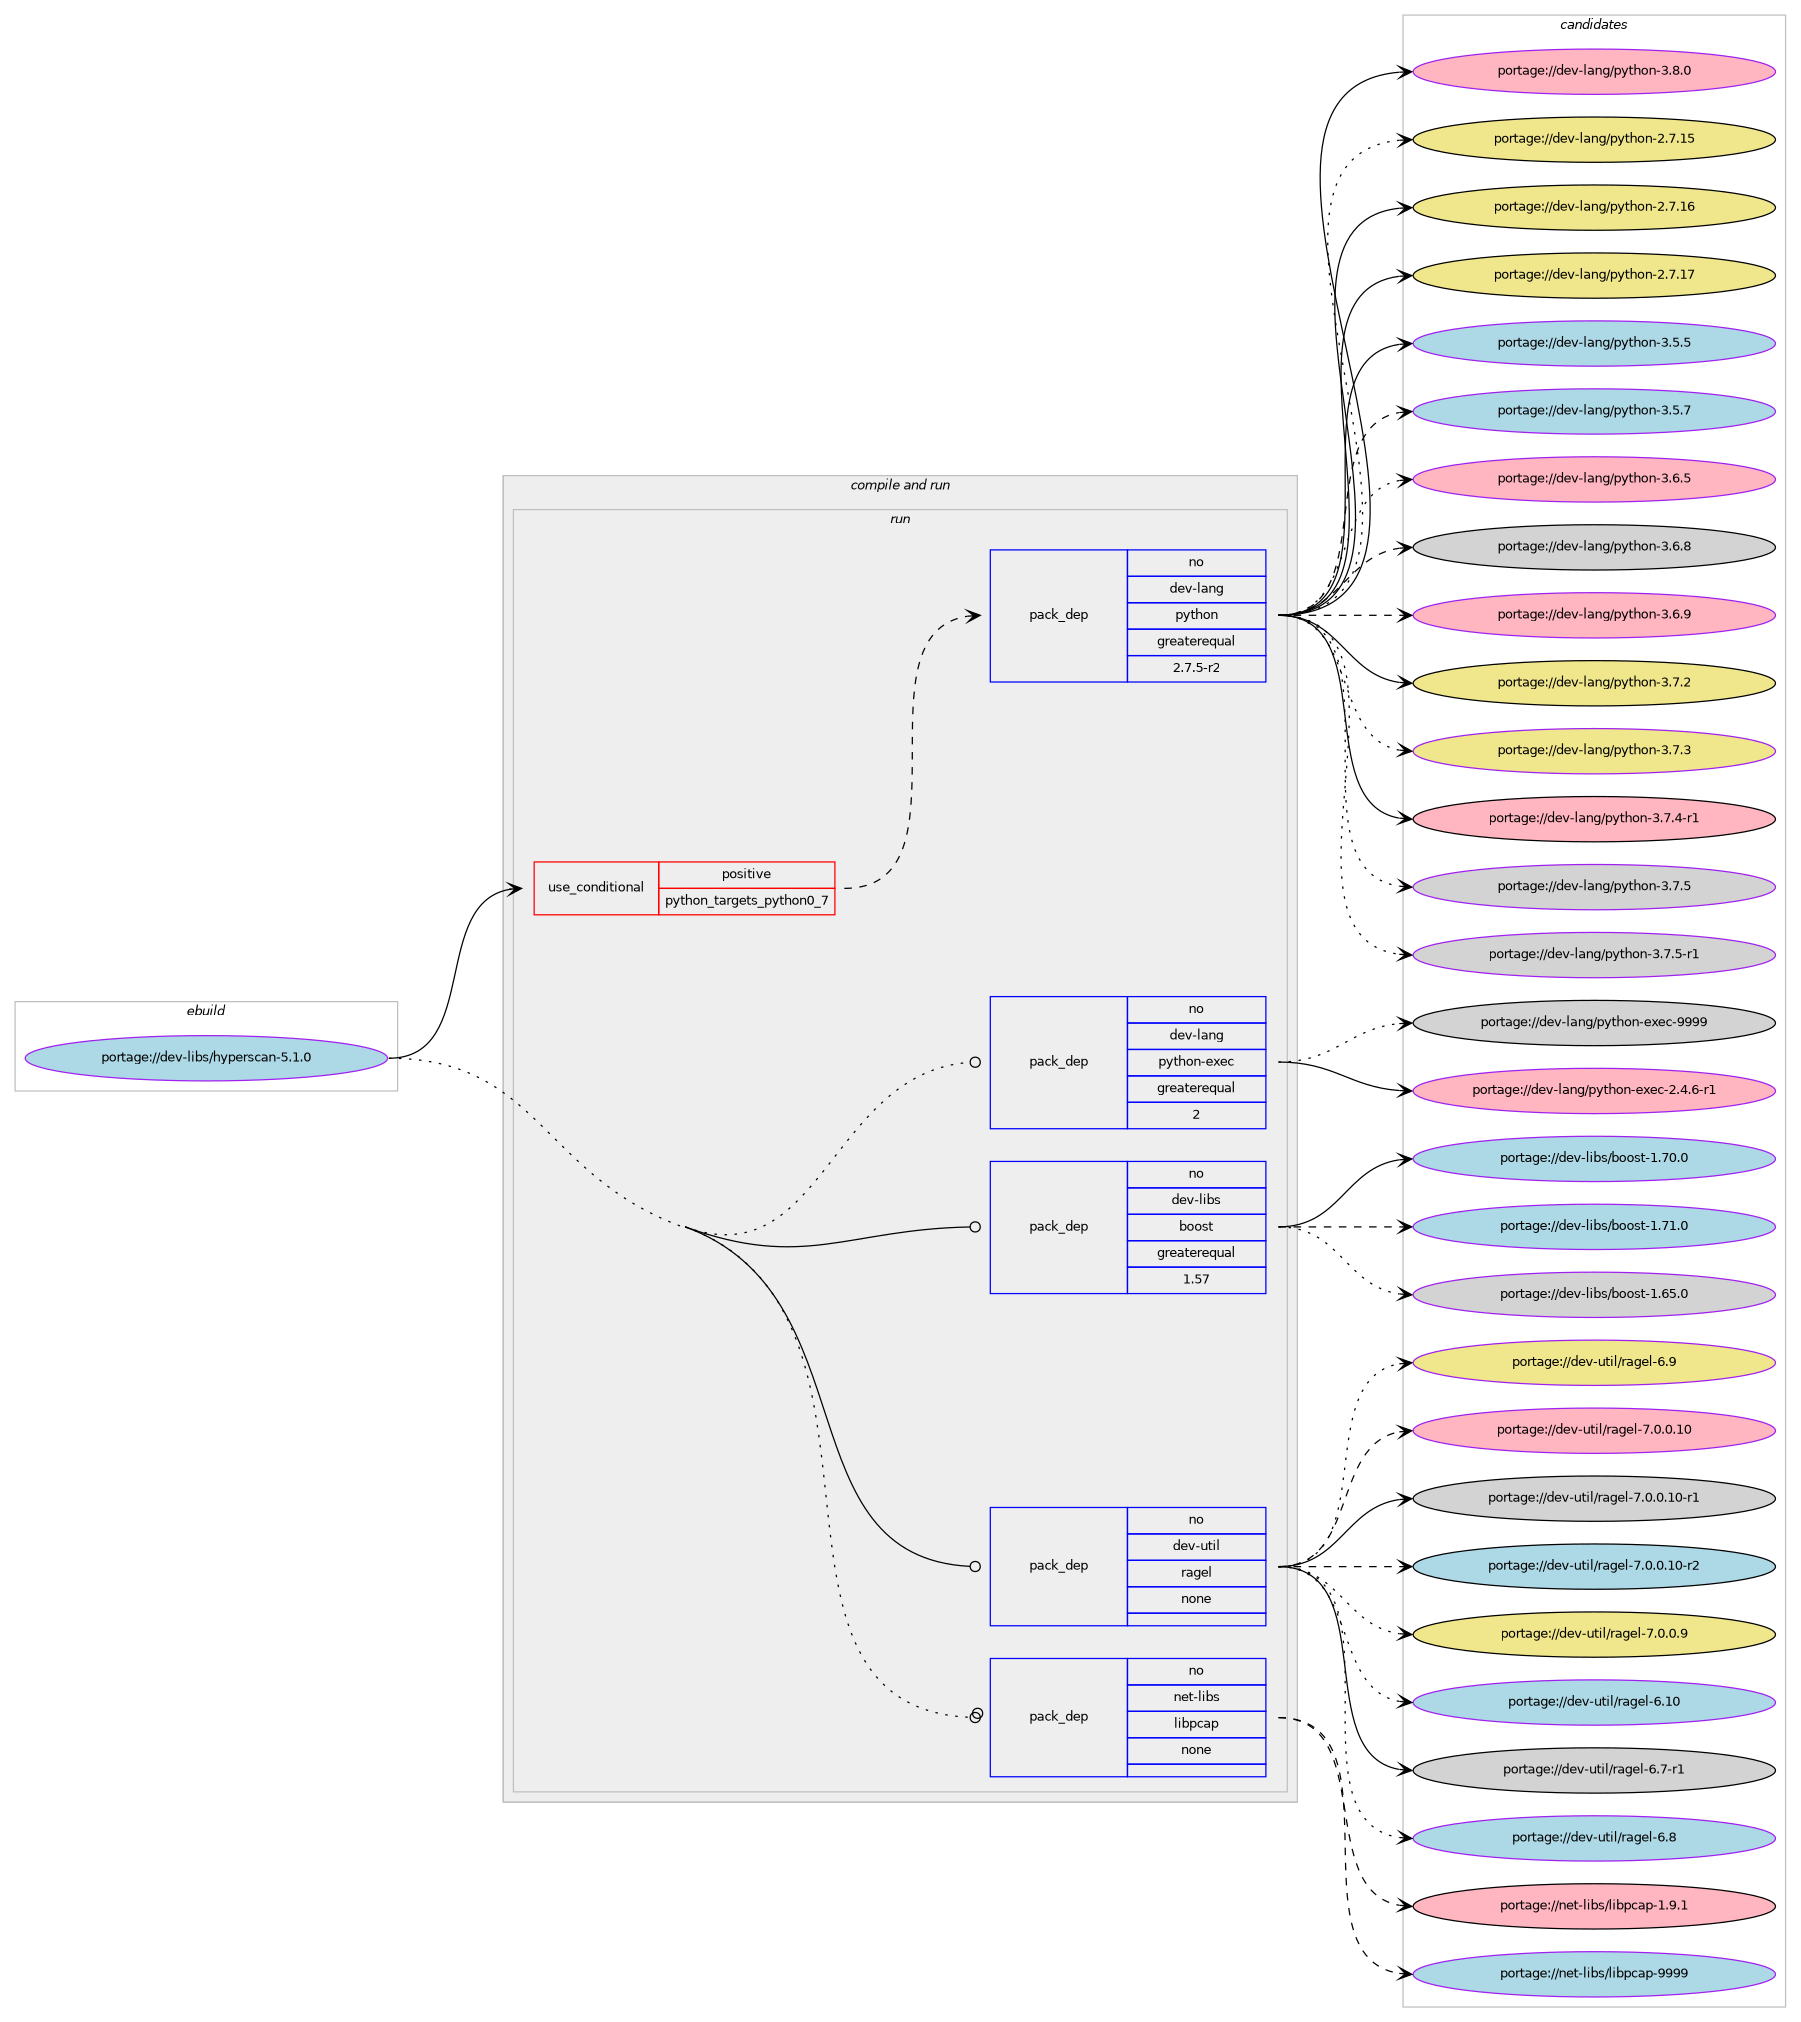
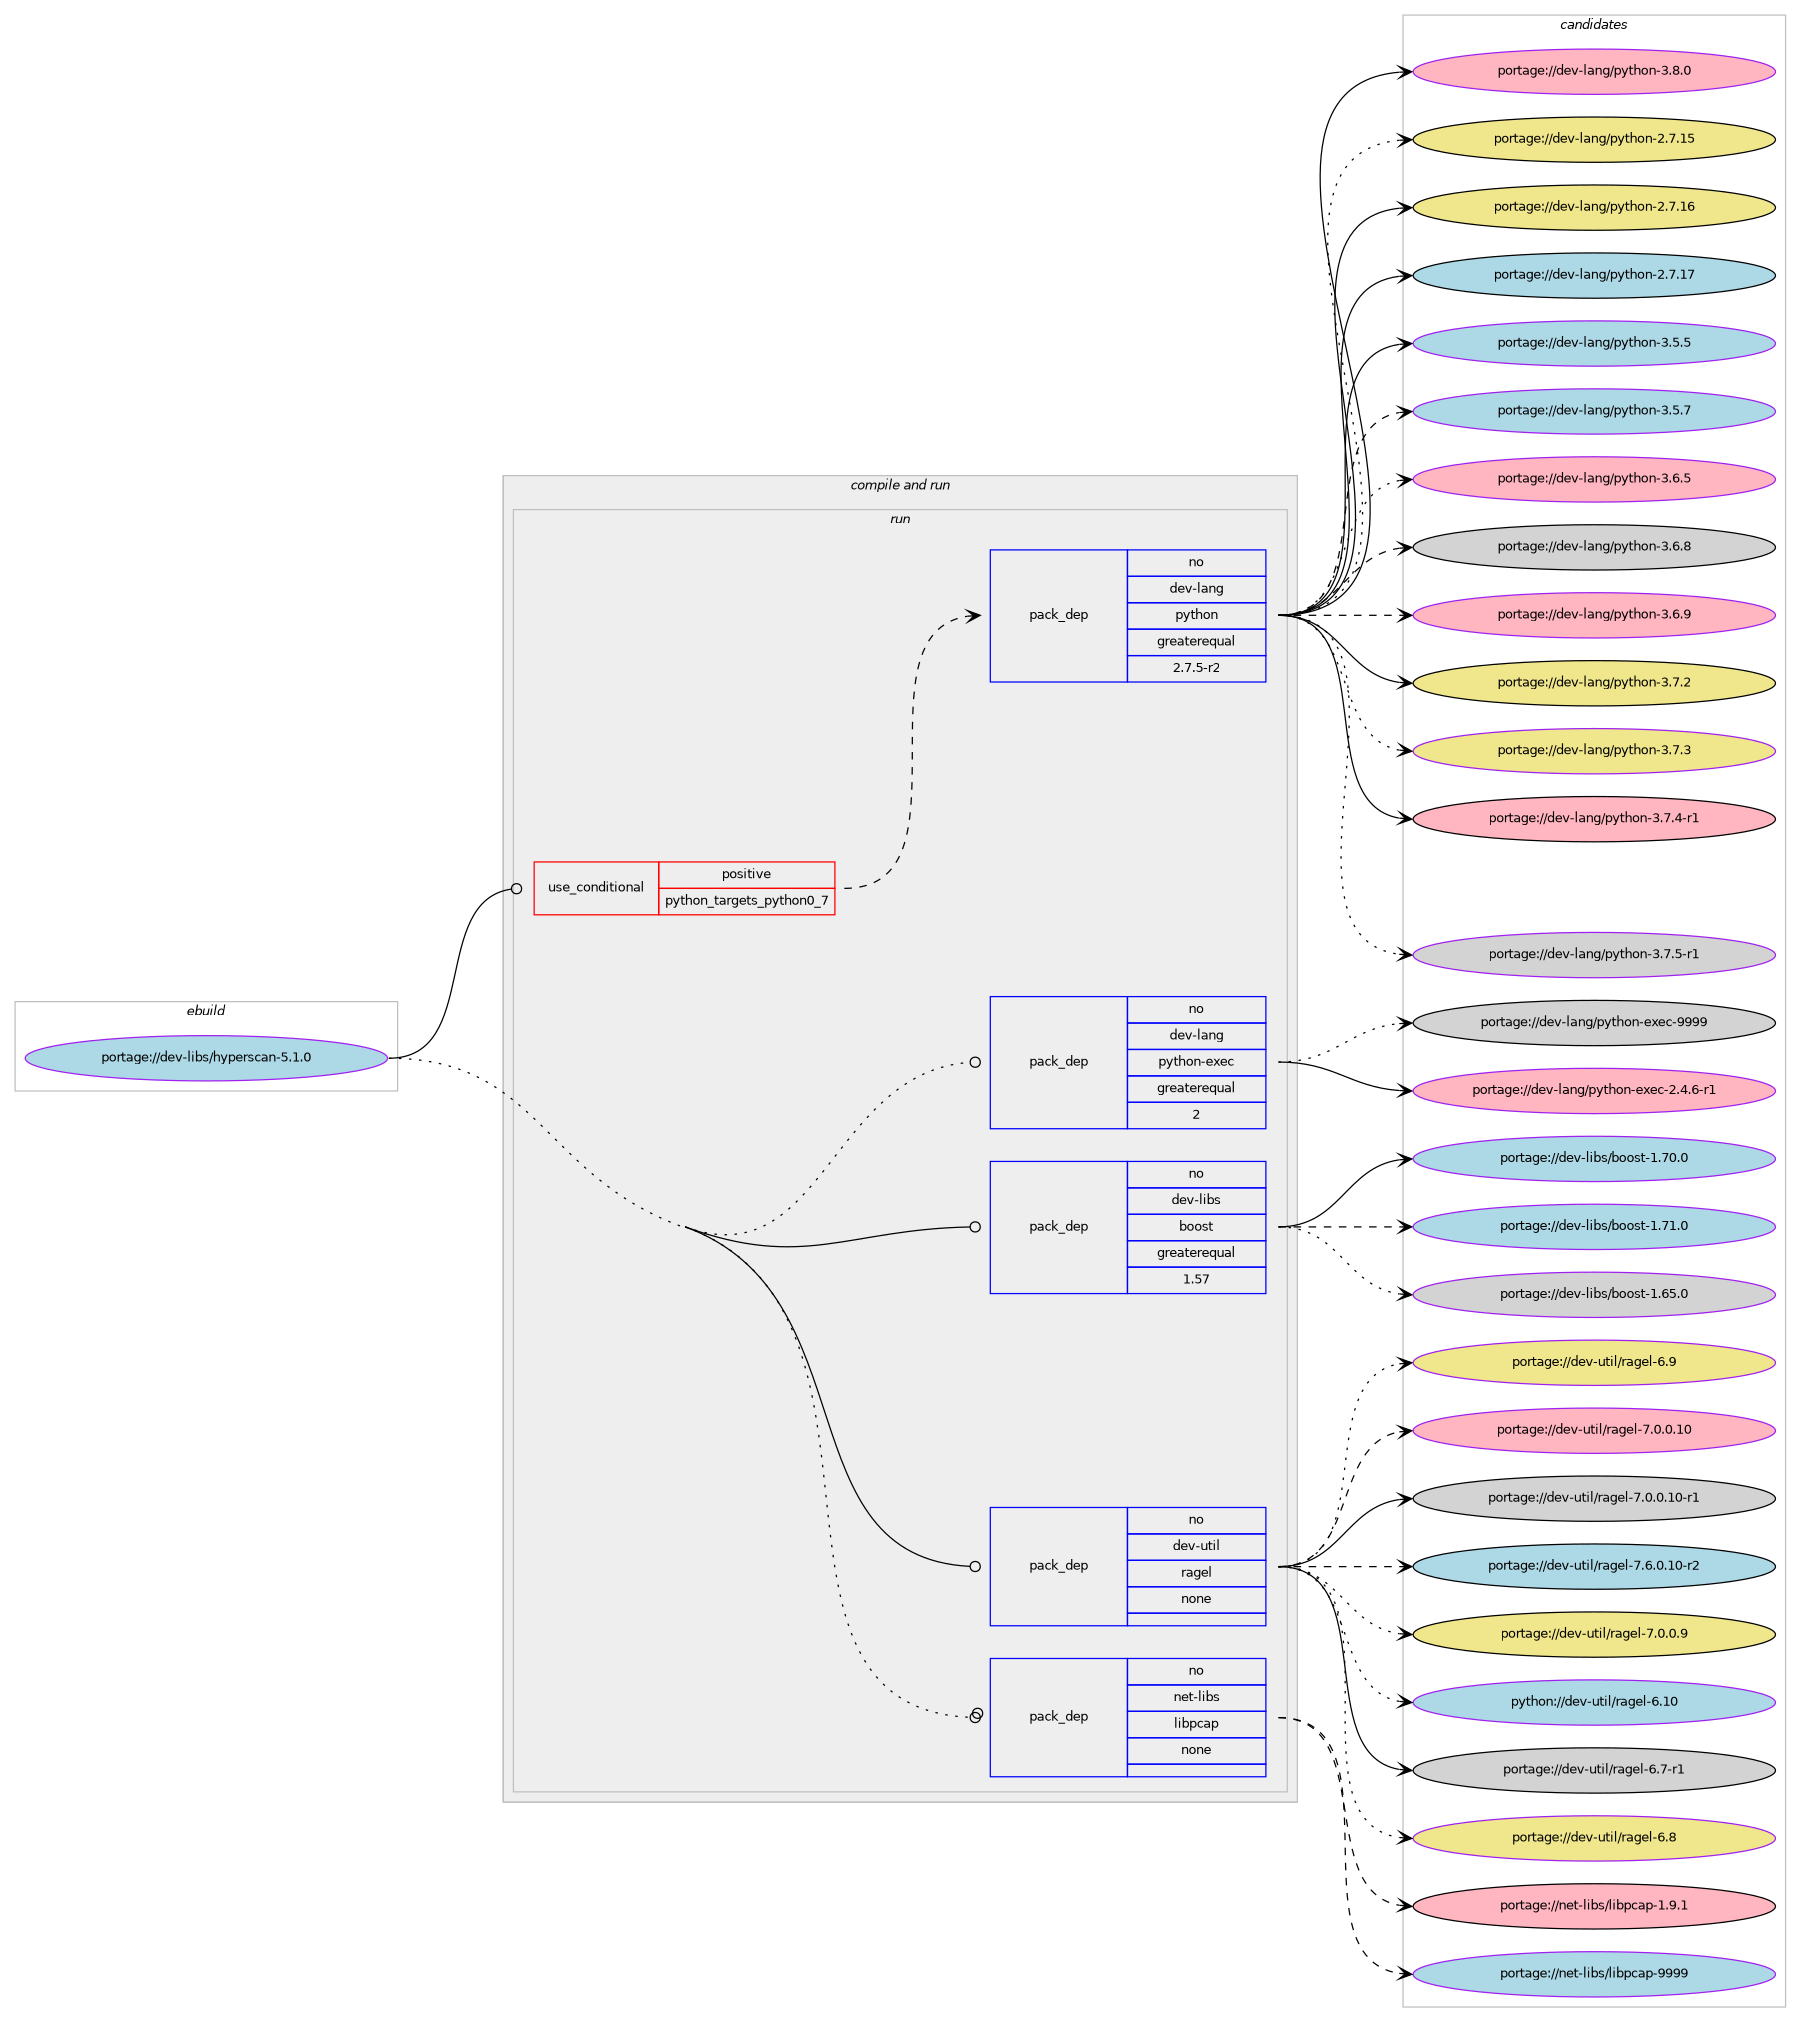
(1594, 276) -> (1594, 276)
(1594, 887) -> none
(454, 978) -> (454, 978)
(1594, 1567) -> (1594, 1567)
(1594, 1703) -> (1594, 1703)
(1594, 1838) -> (1594, 1838)
